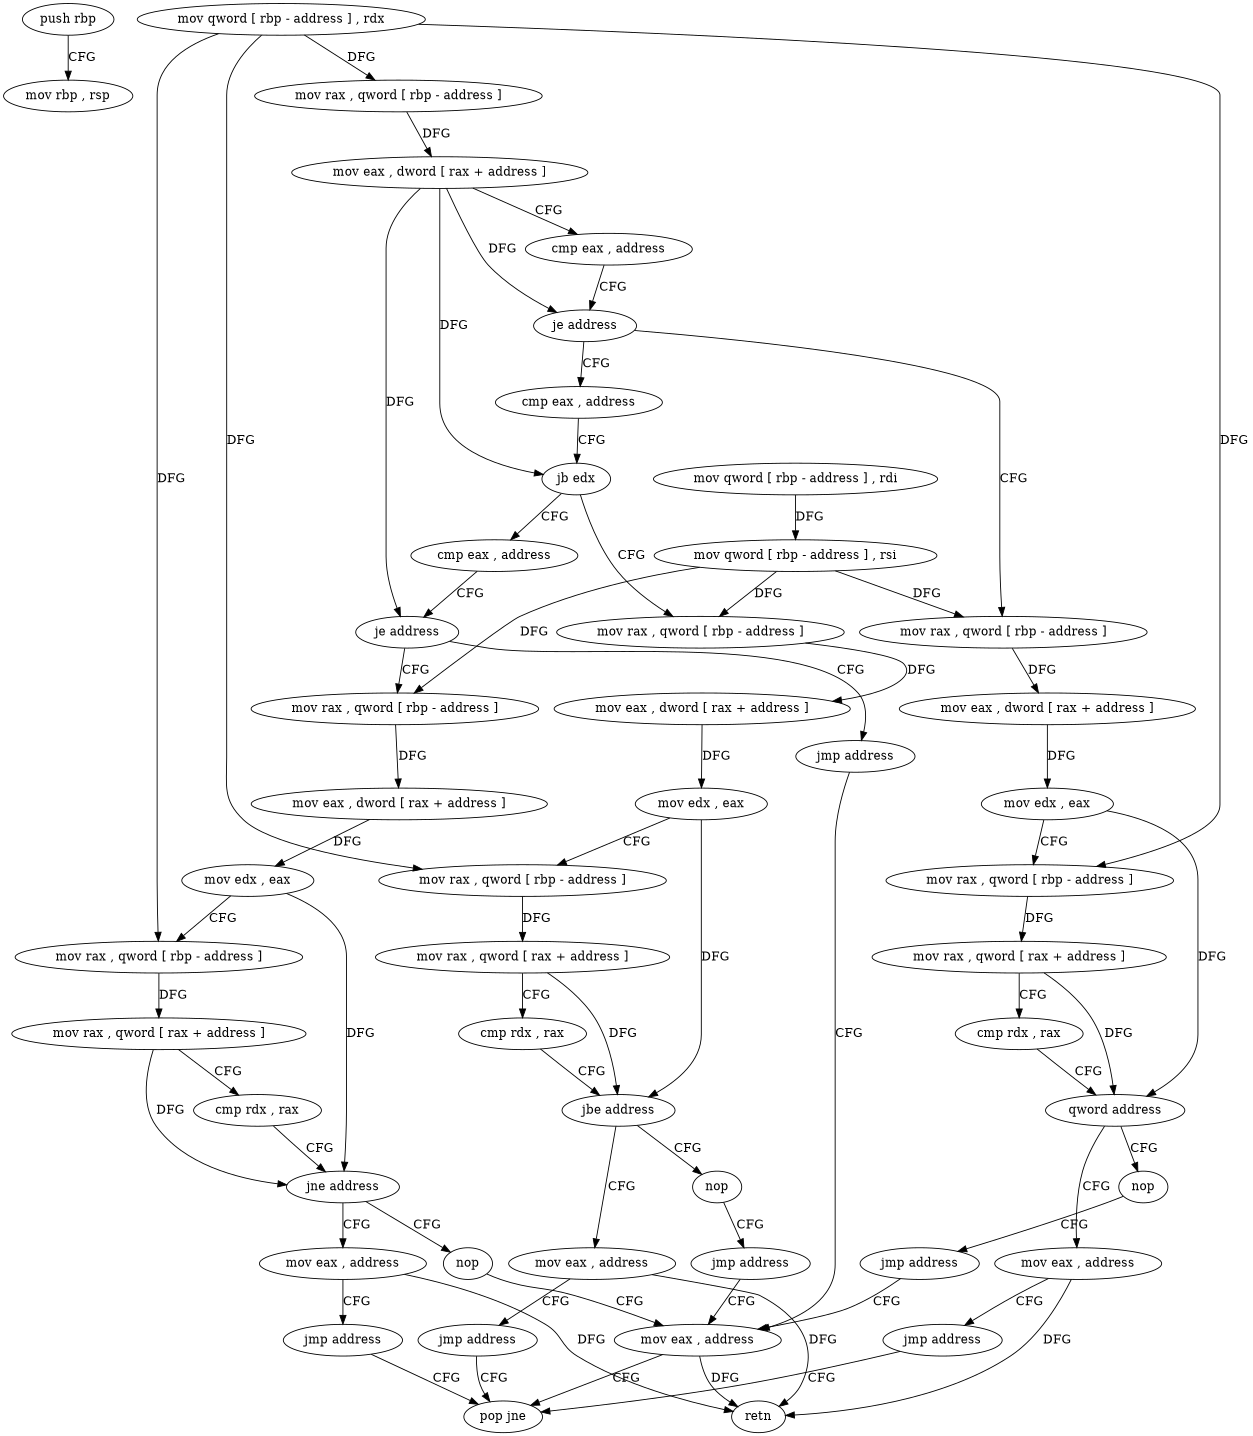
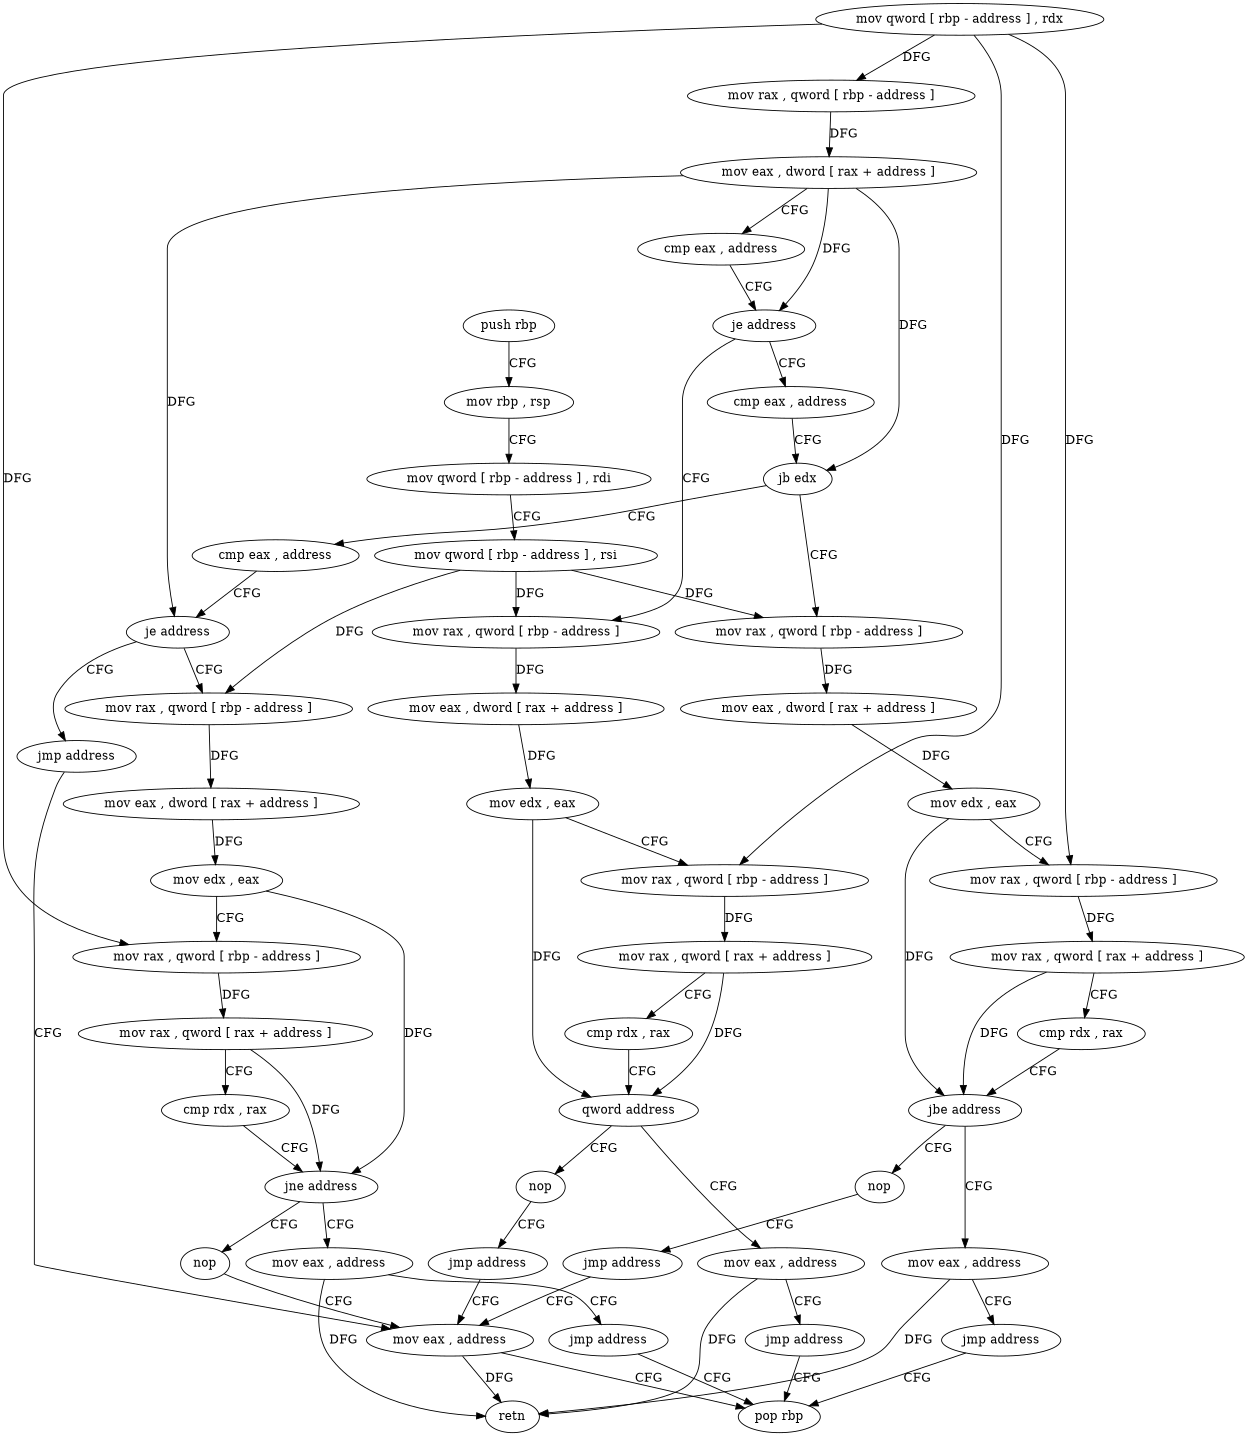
none -> (509, 436)
(810, 517) -> (527, 517)
(503, 1417) -> (779, 1417)
